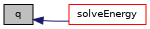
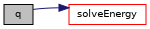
(56, 21) -> (46, 8)
